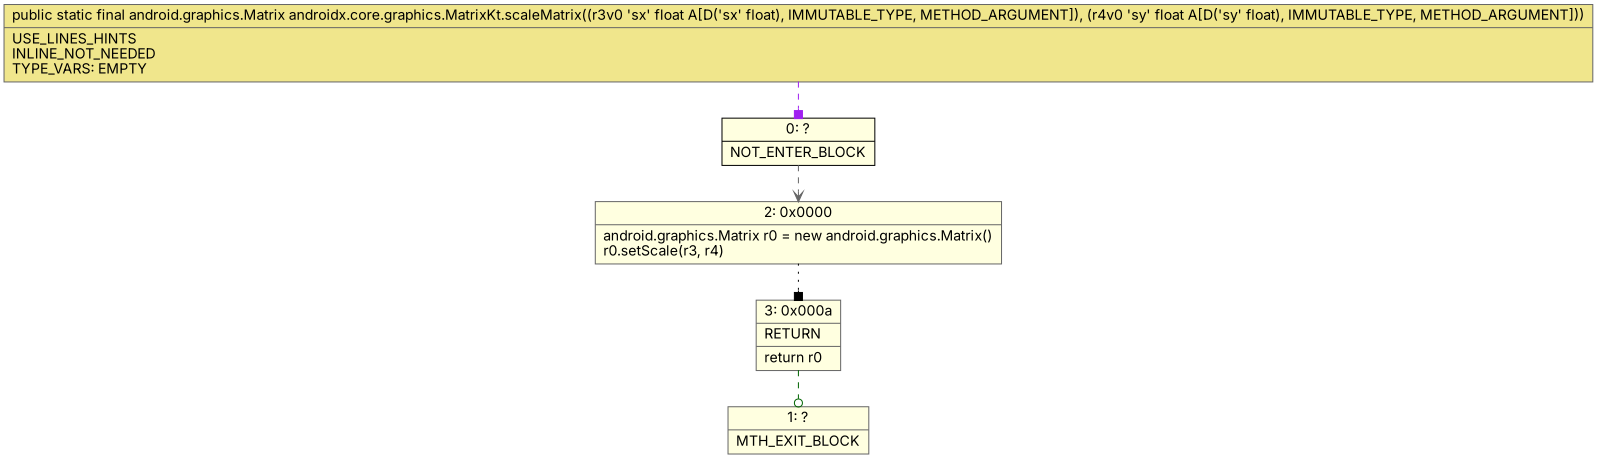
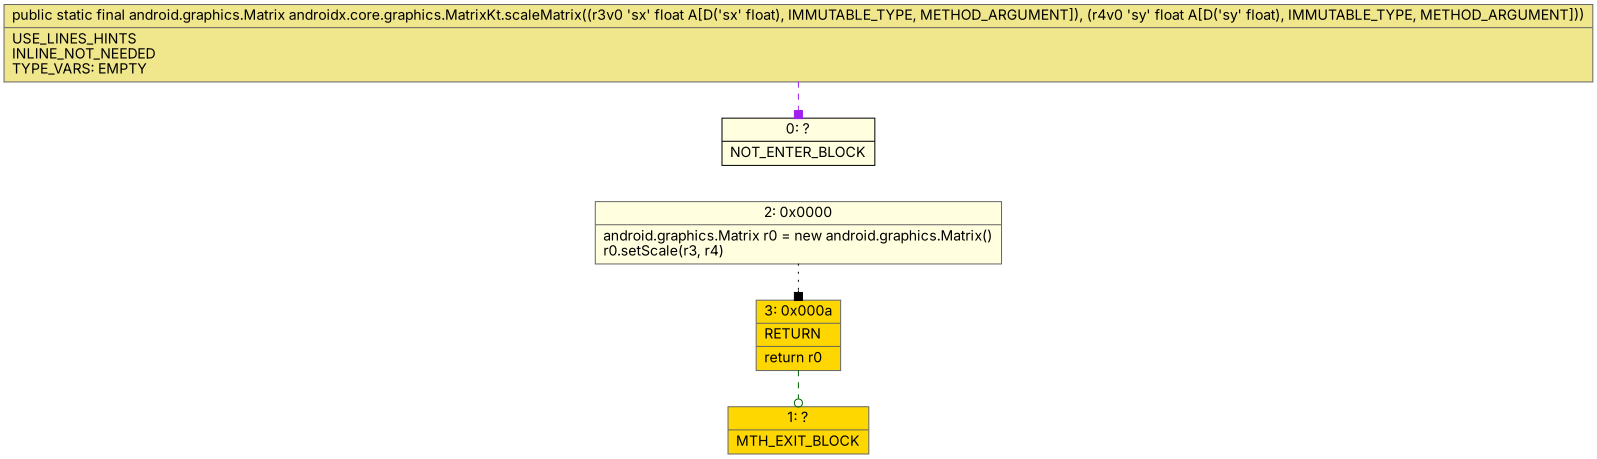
(798, 179) -> none
(798, 335) -> (798, 335)
(798, 430) -> (798, 430)
